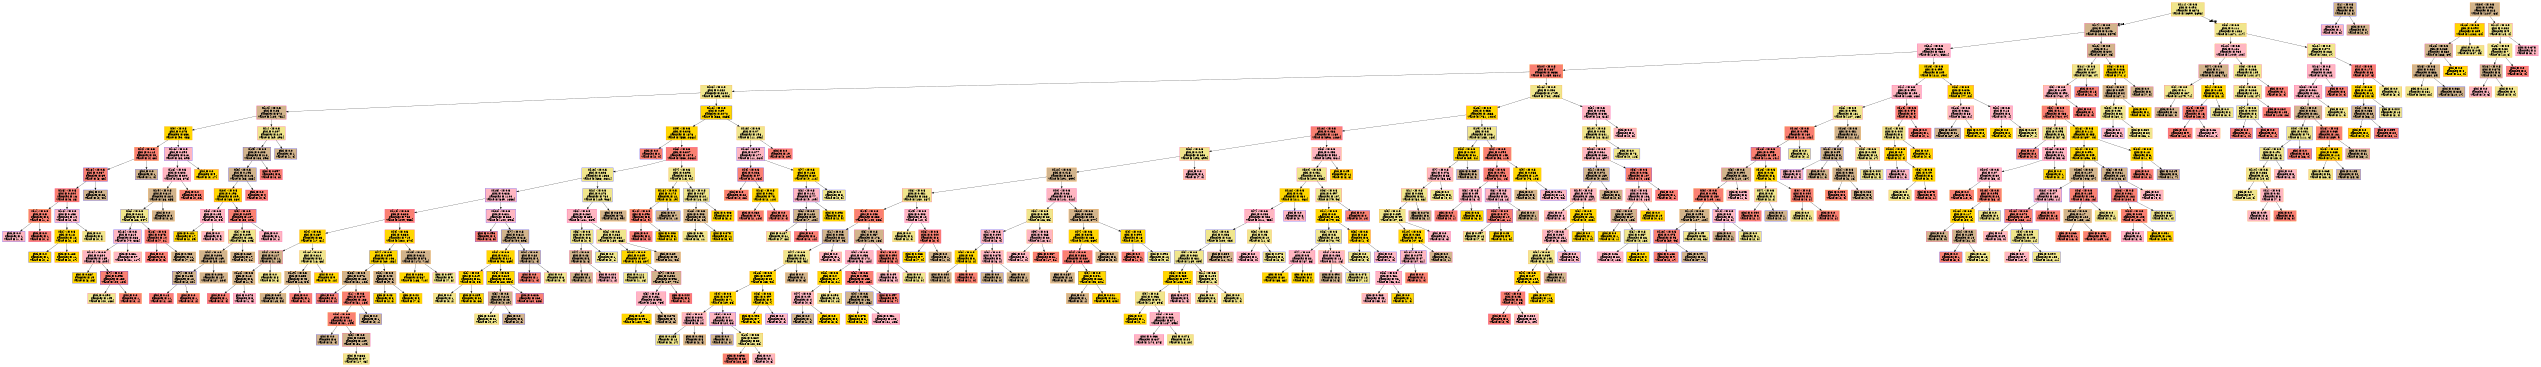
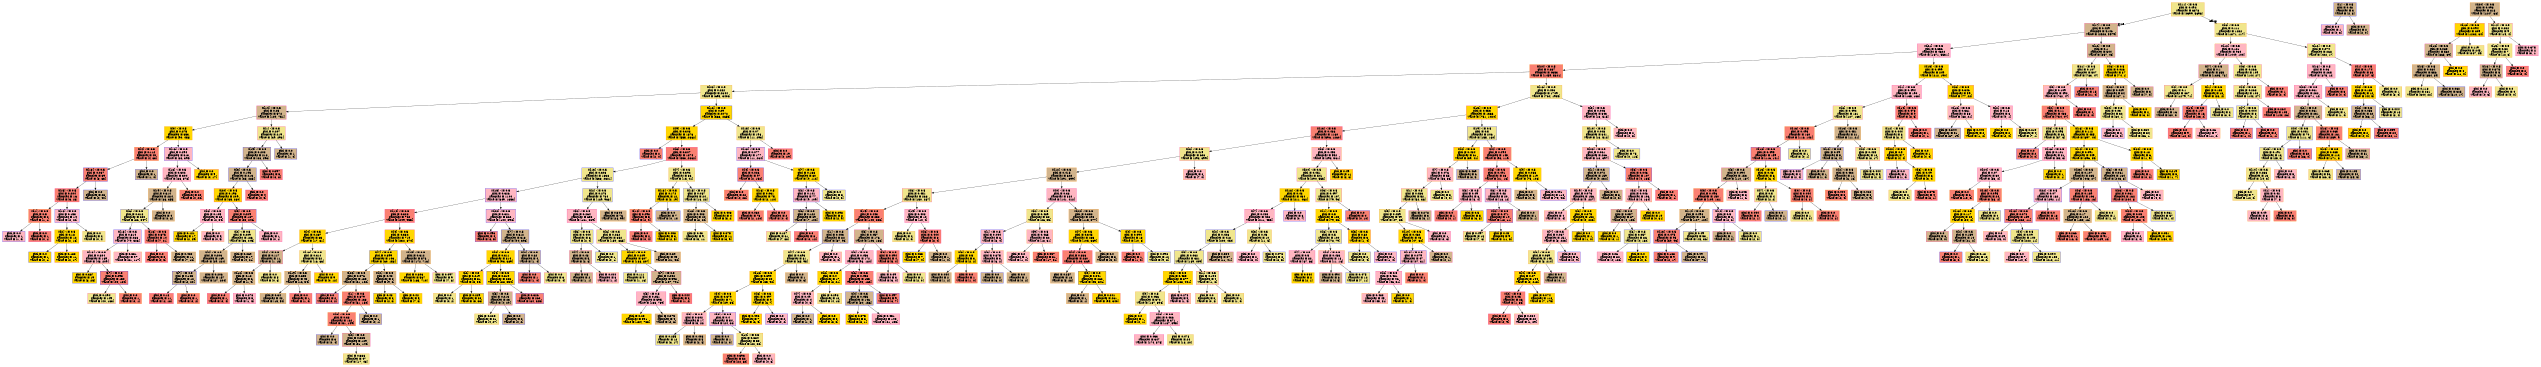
(1467, 154) -> (1467, 154)
(2168, 175) -> (2168, 175)
(242, 237) -> (242, 237)
(1275, 278) -> none
